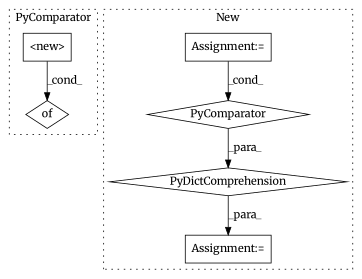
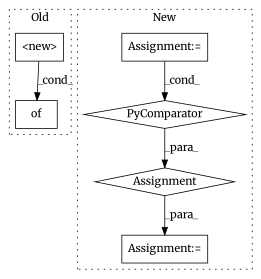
(53, 18) -> (40, 18)
(47, 114) -> (36, 114)
(228, 182) -> (165, 182)
